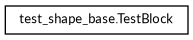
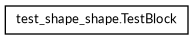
(97, 20) -> (97, 20)
